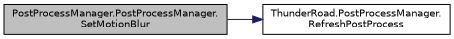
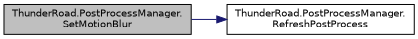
(116, 19) -> (98, 19)
